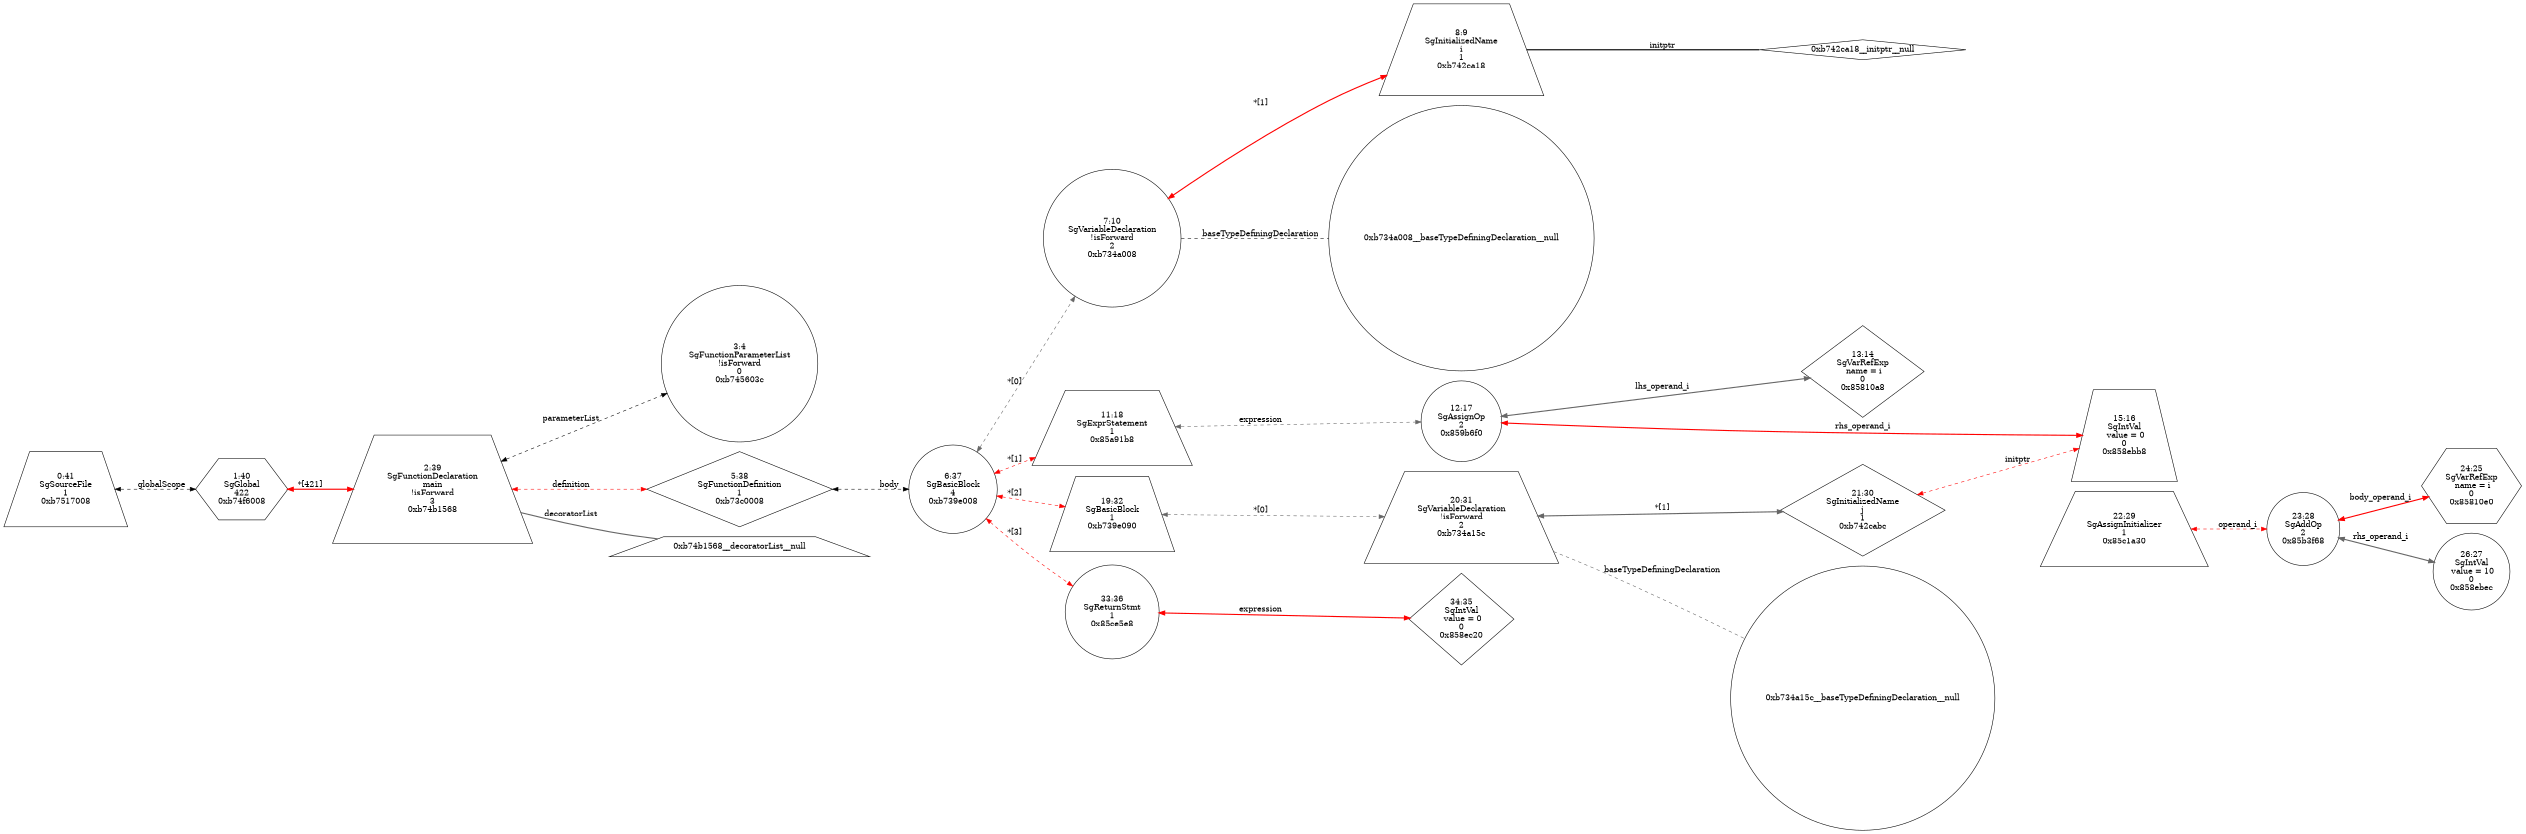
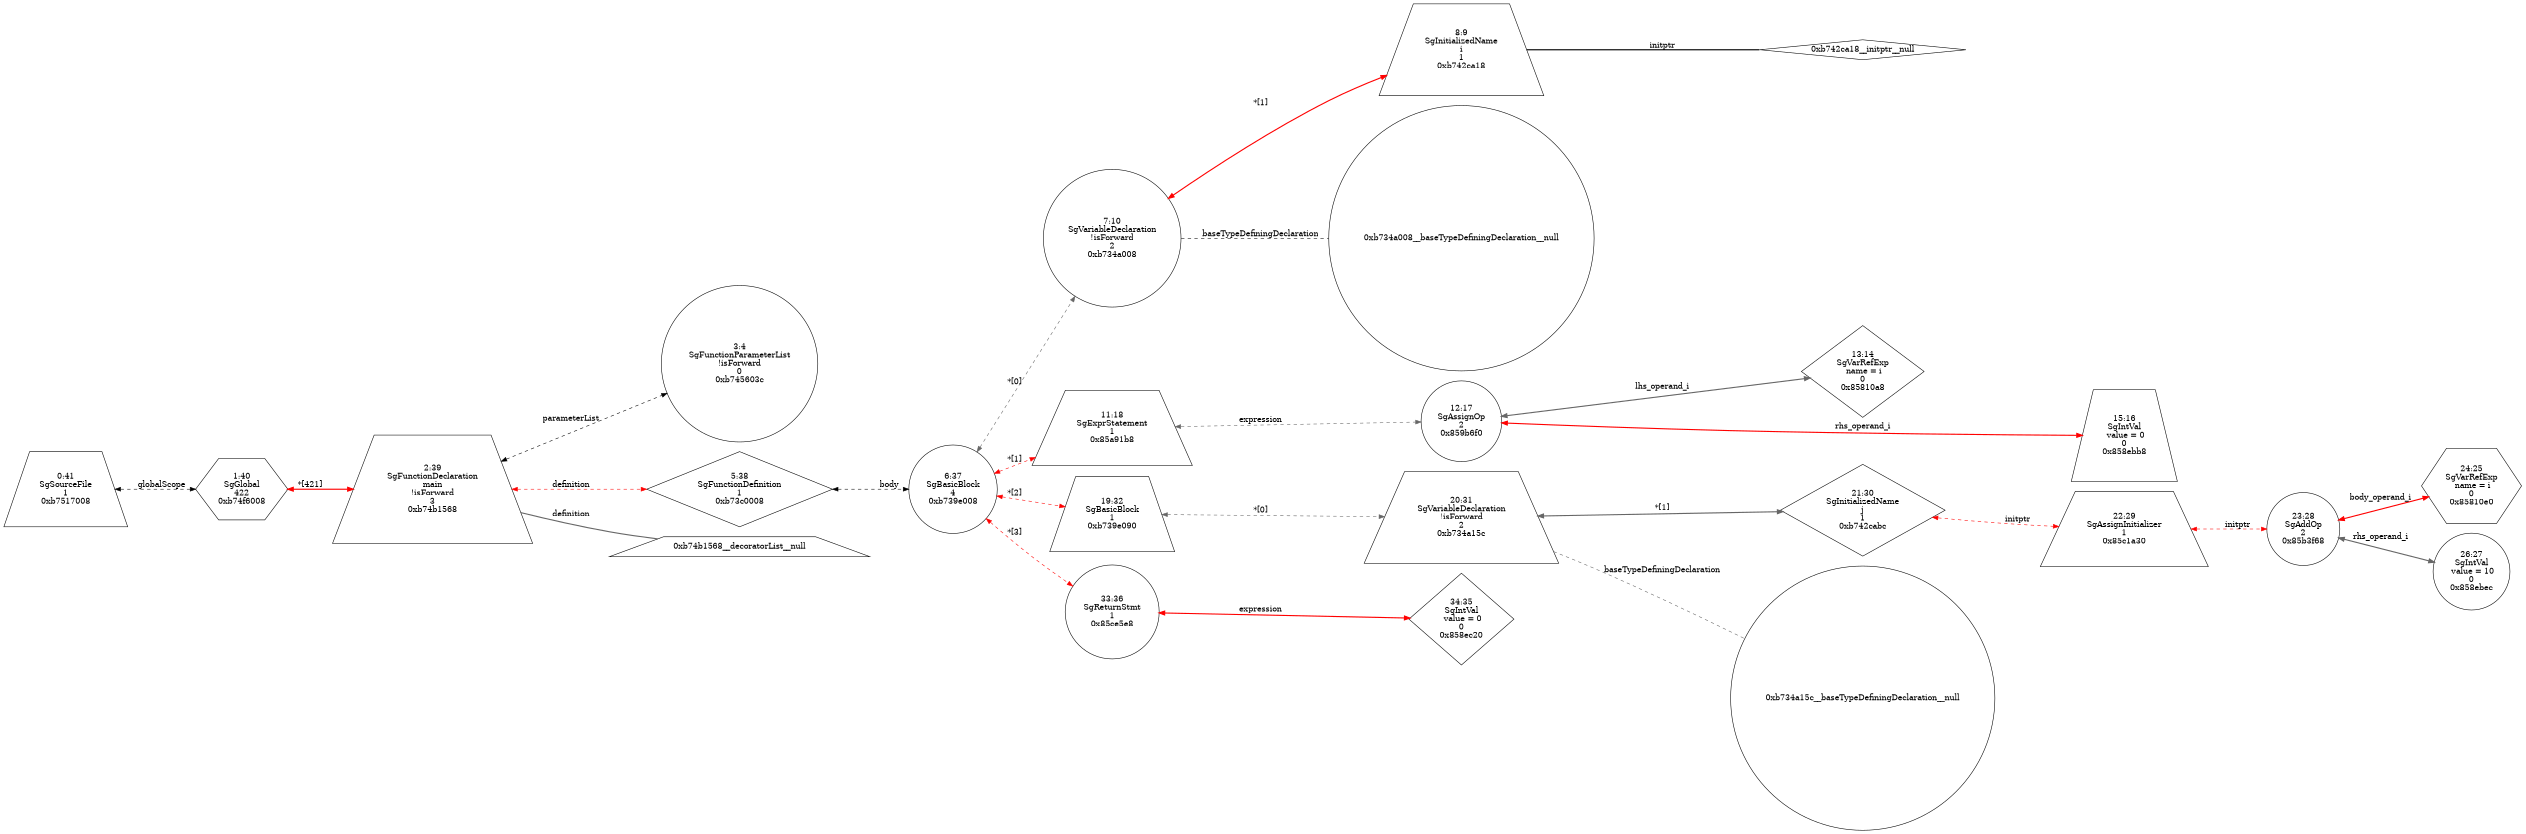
(1998, 472) -> (1996, 523)
(571, 514) -> (571, 514)
(2238, 525) -> (2238, 525)
